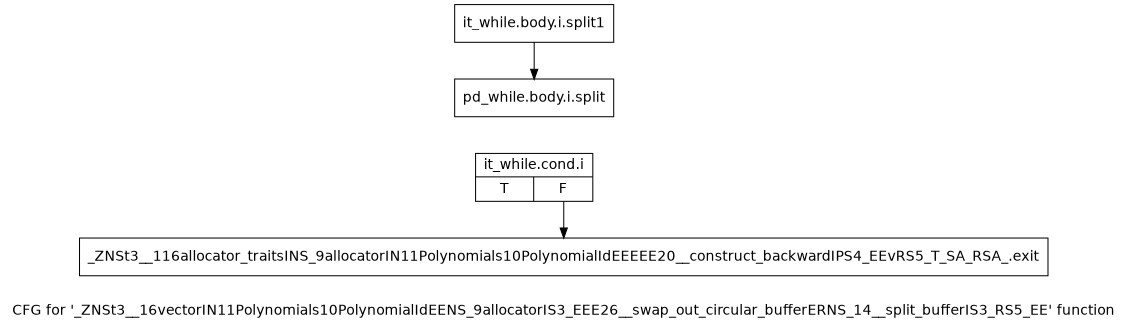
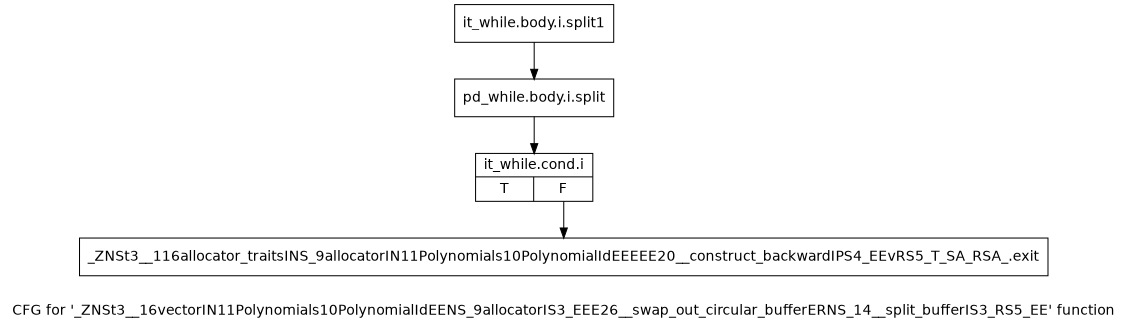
none -> (534, 130)
